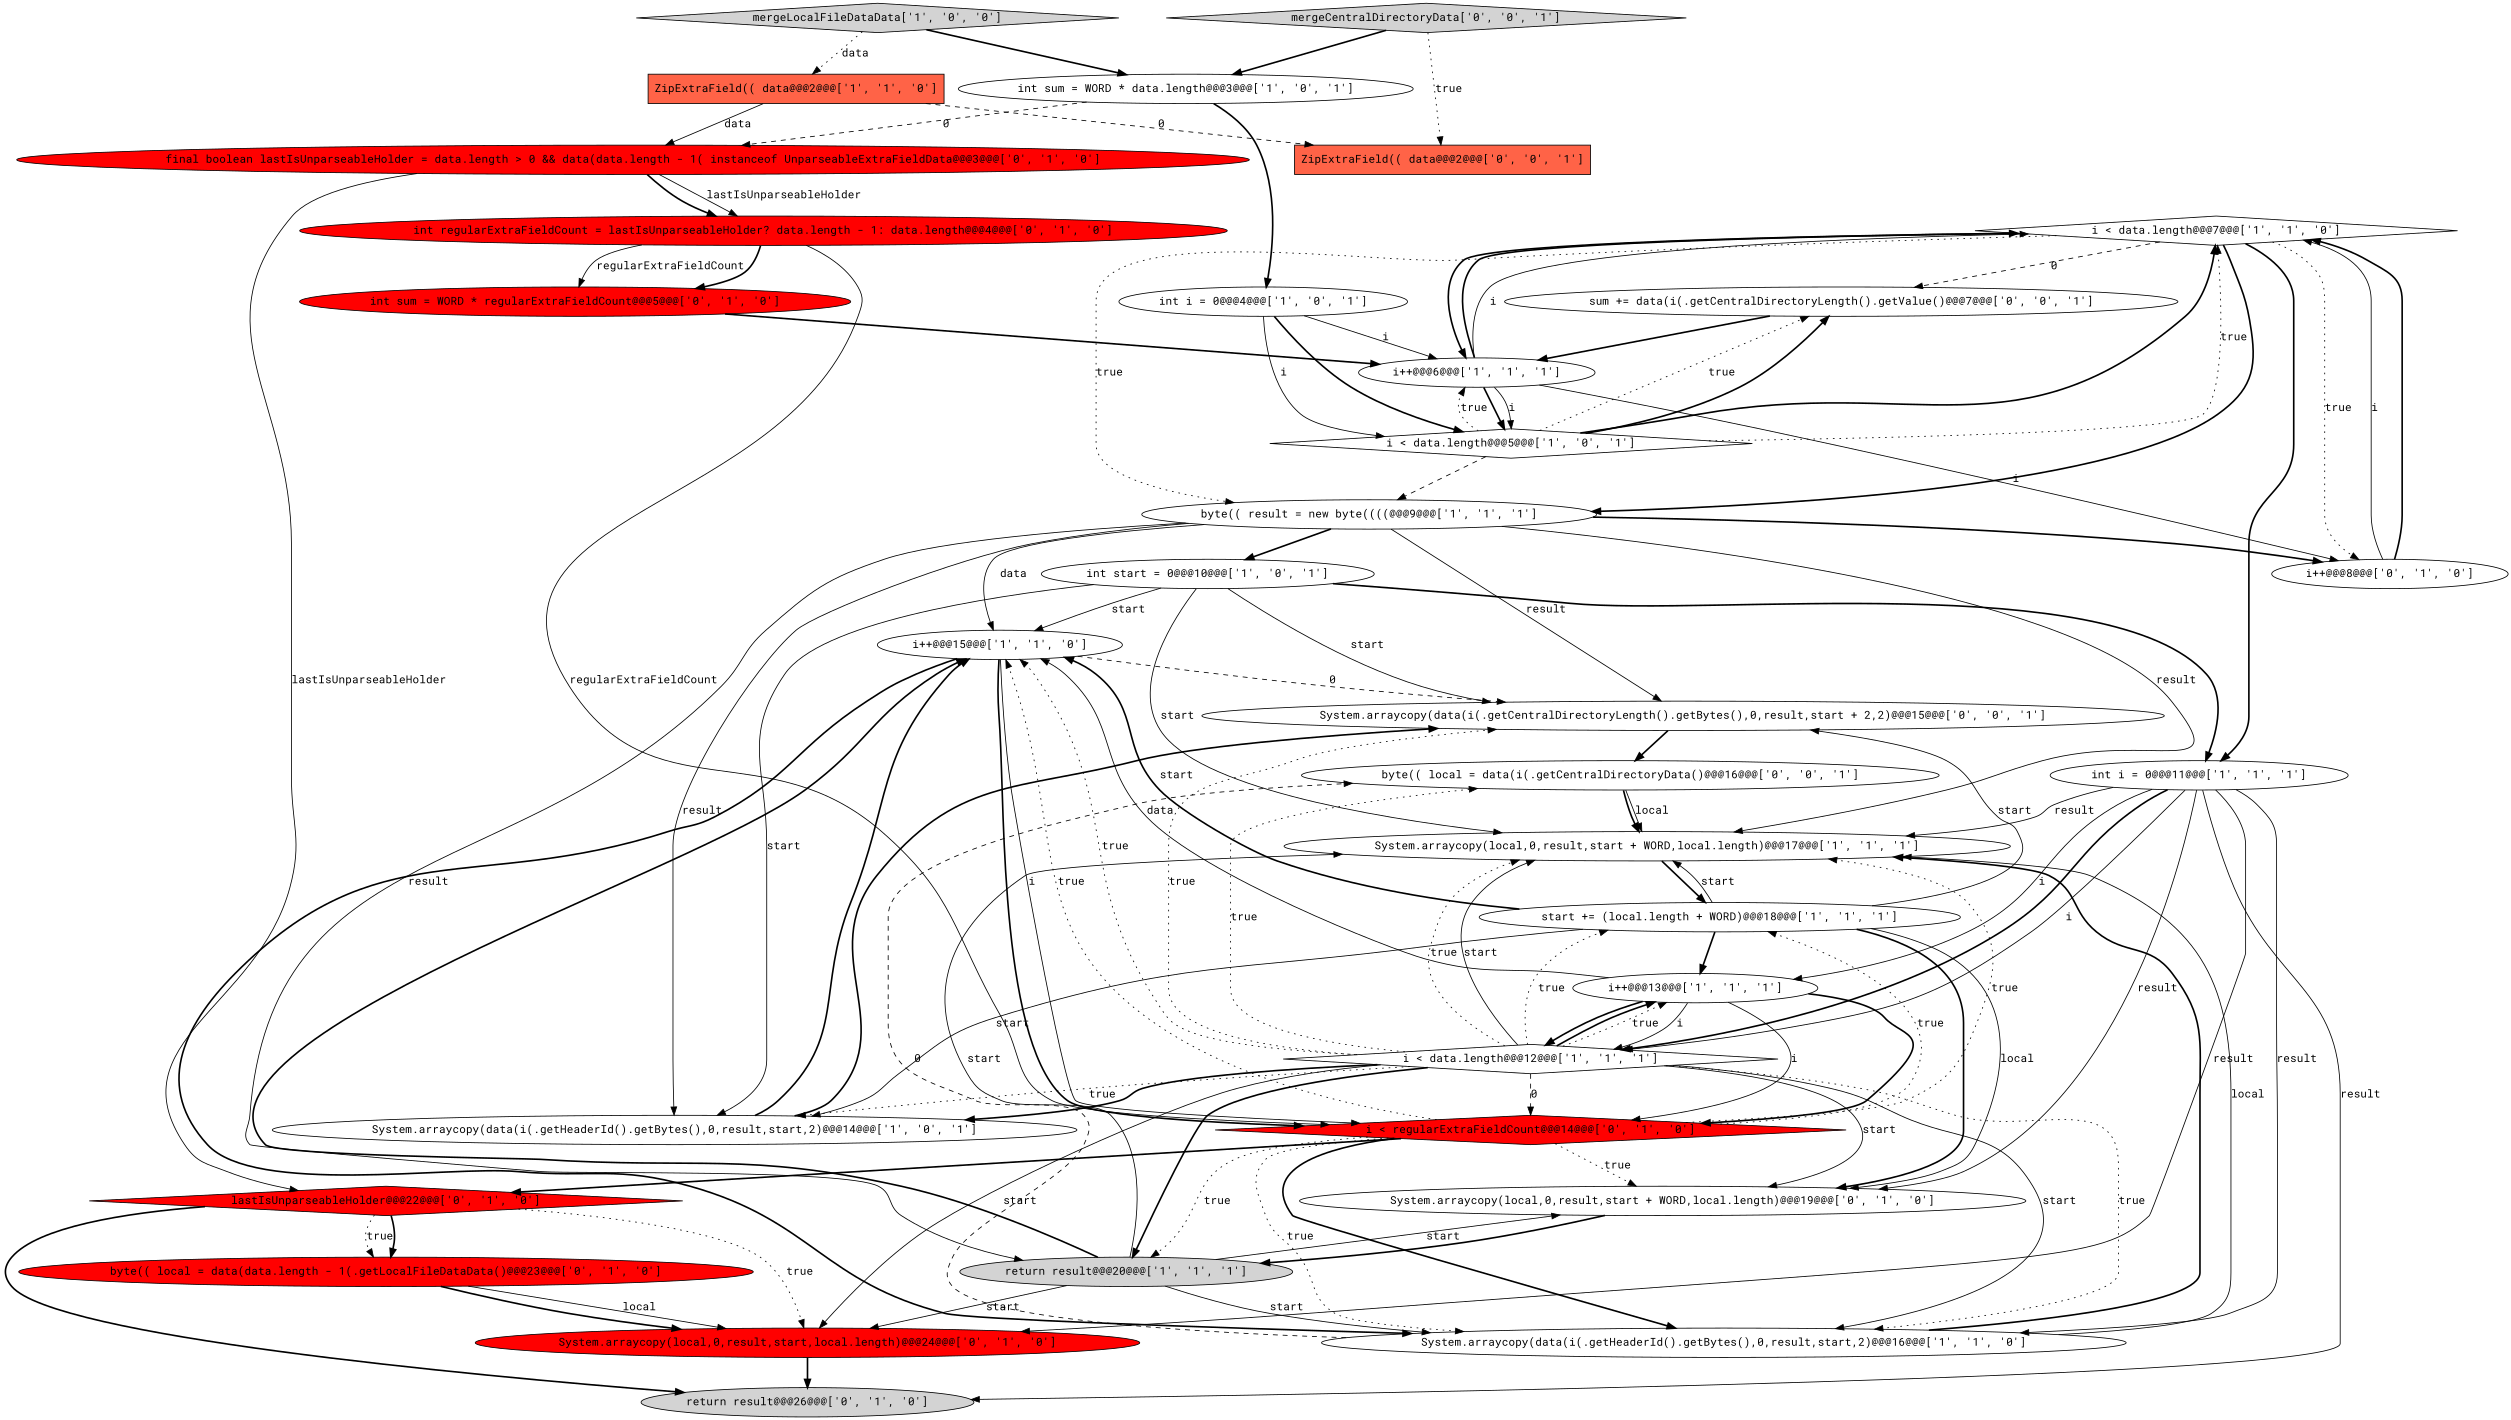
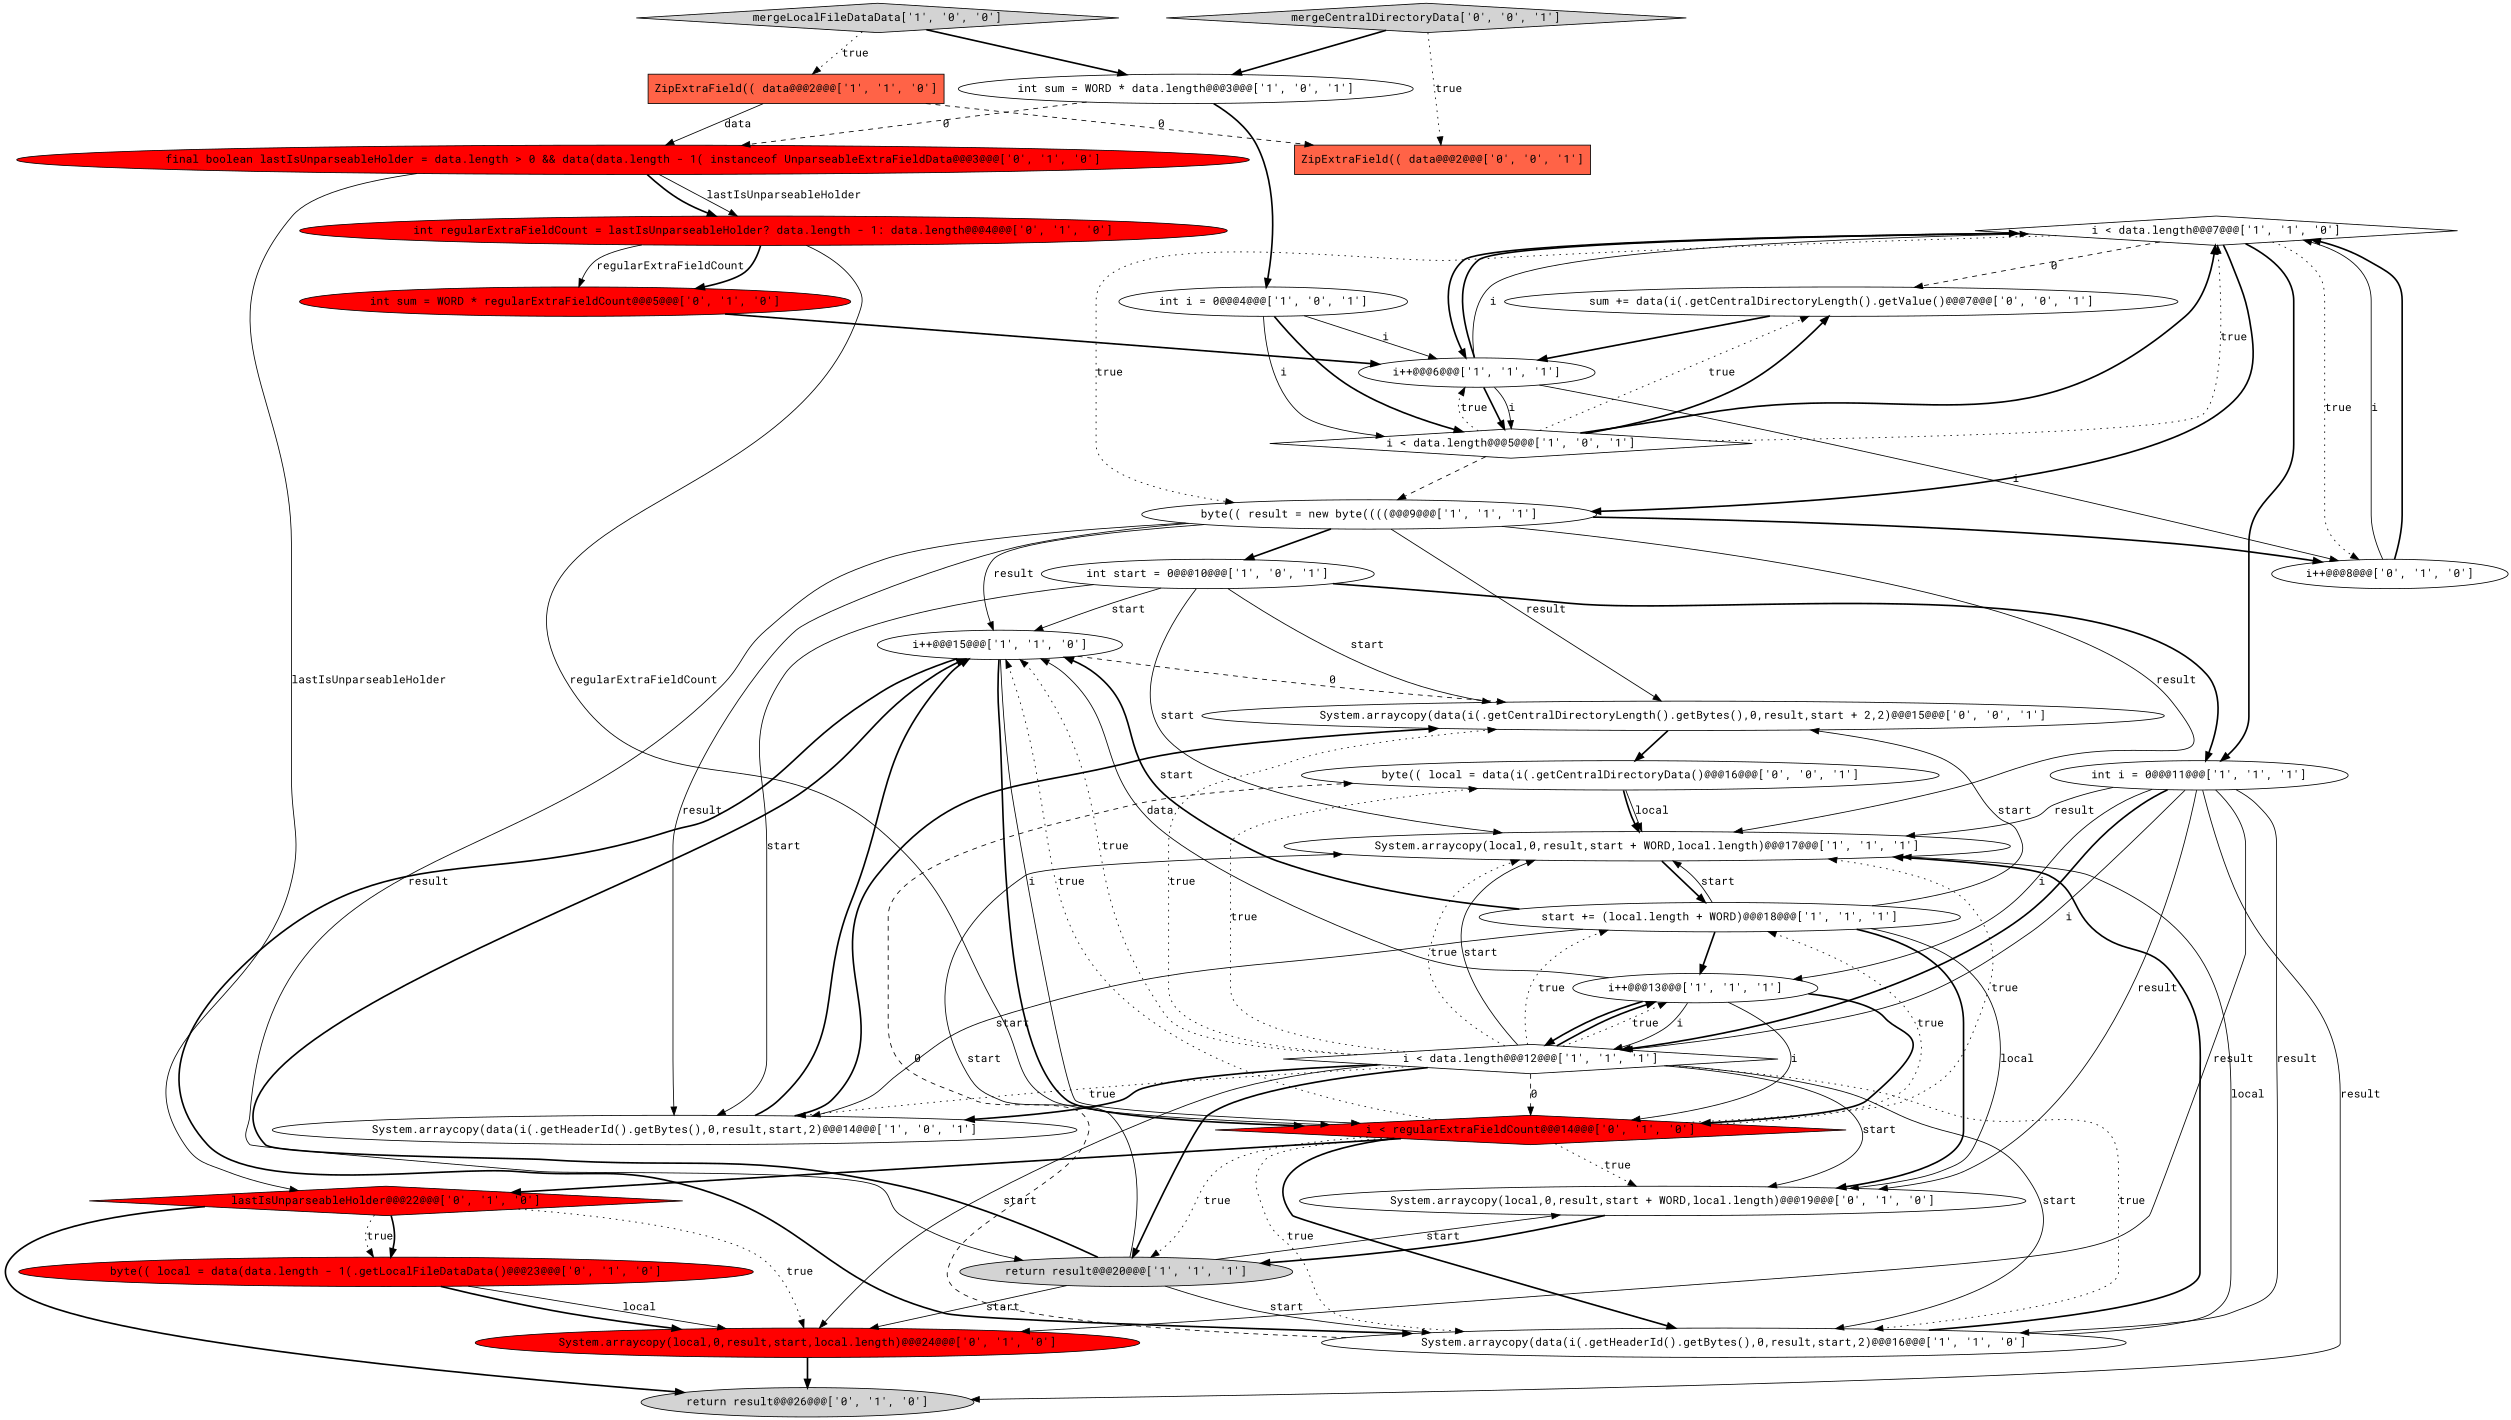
(856, 53) -> (856, 53)
(1014, 574) -> (1014, 574)
